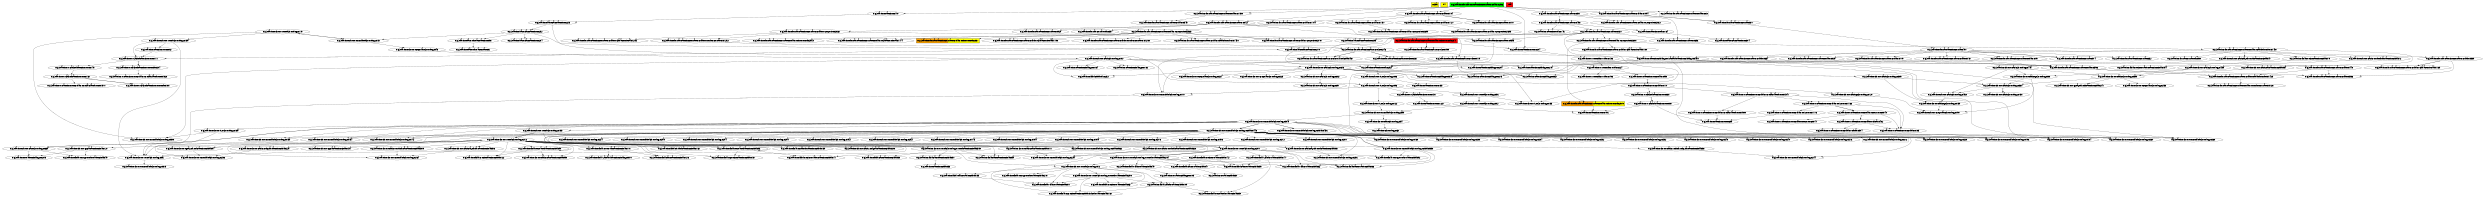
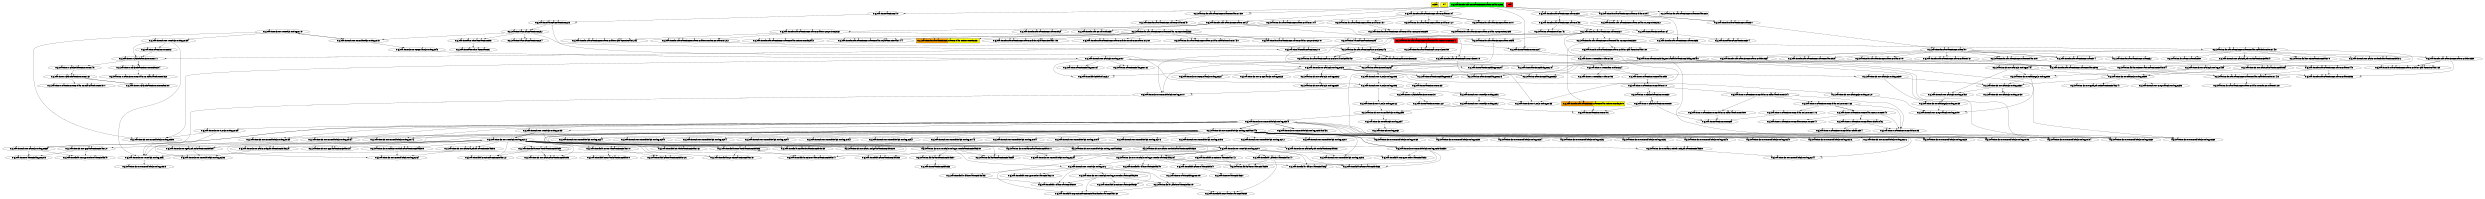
(609, 158) -> (609, 158)
